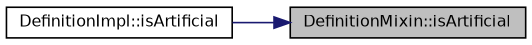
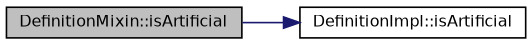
(253, 23) -> (263, 23)
